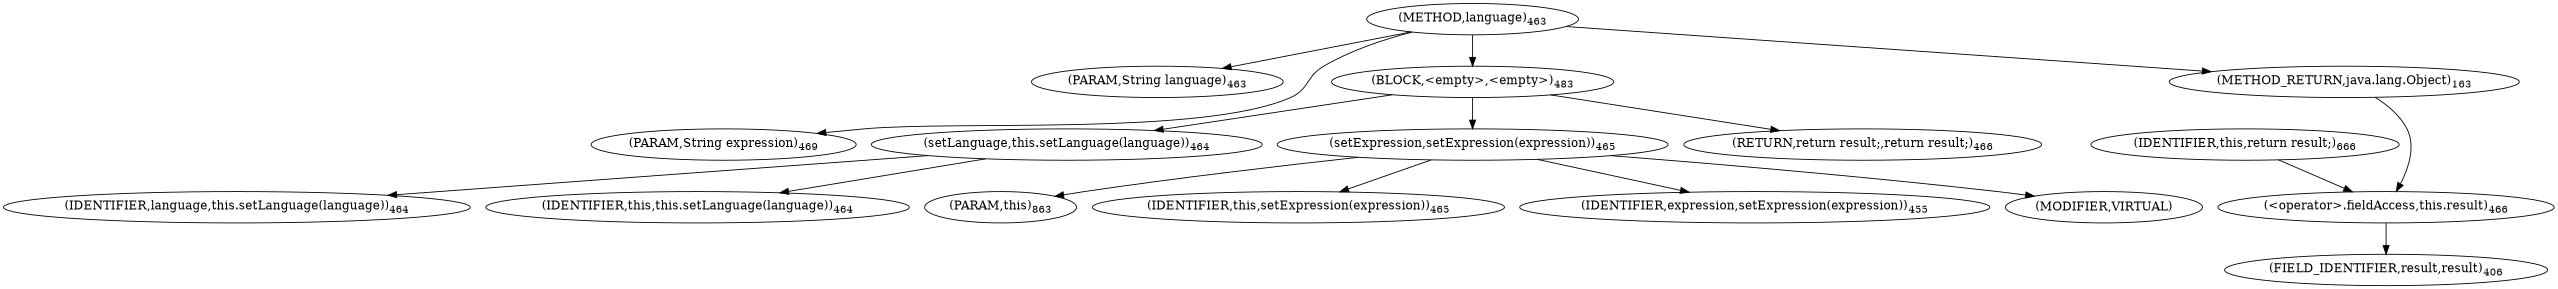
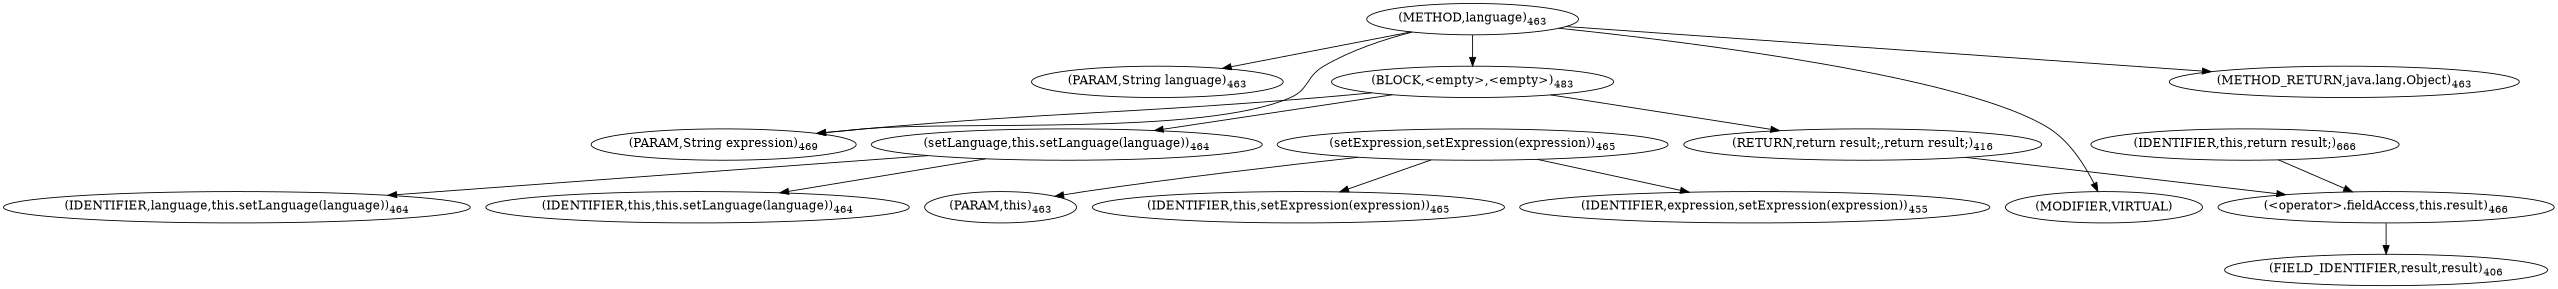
(2462, 81) -> (2462, 81)
(1473, 109) -> (1099, 112)
(2409, 135) -> (2121, 176)
(1983, 143) -> (1983, 143)
(1818, 173) -> (1843, 68)
(1042, 206) -> (1042, 206)
